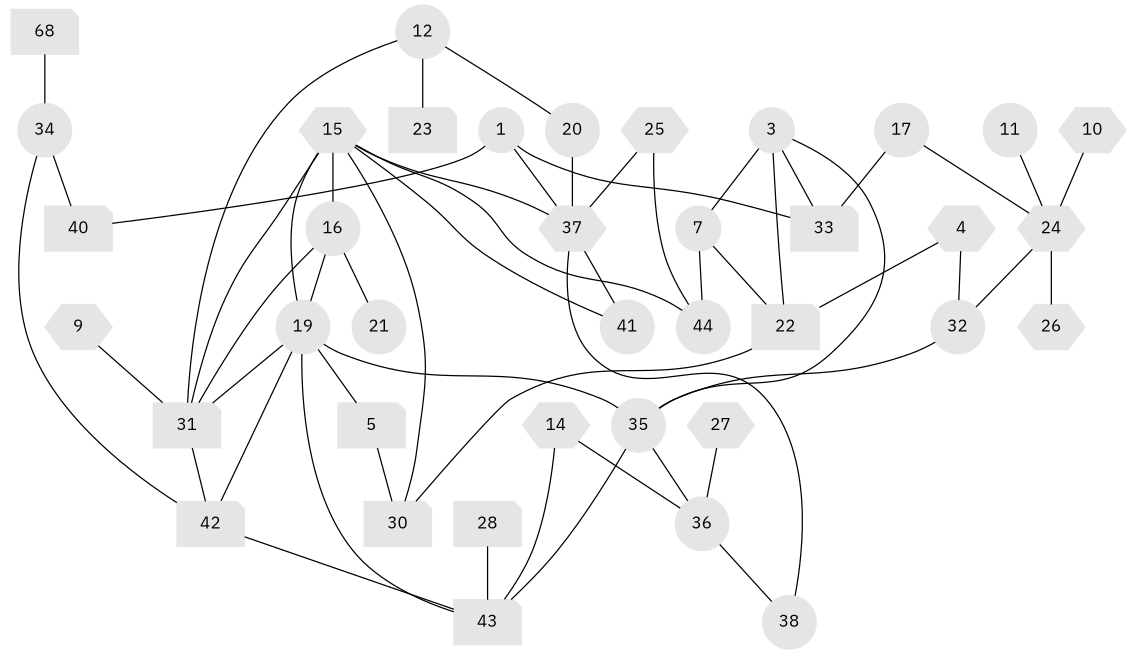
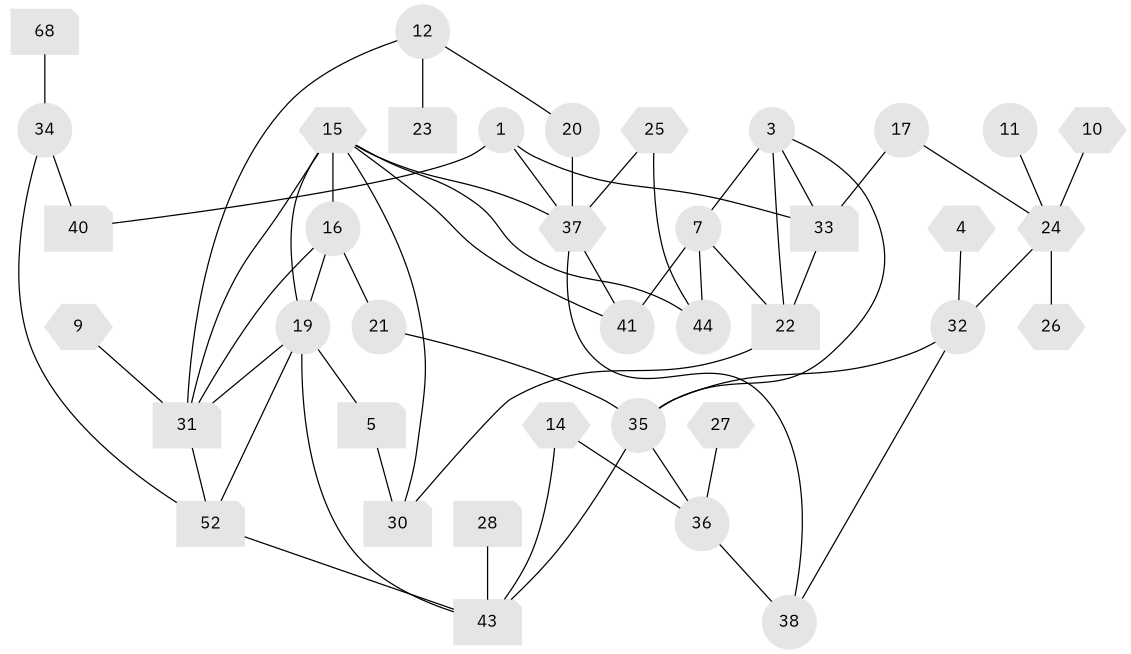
none -> (664, 276)
(873, 278) -> (805, 278)
(471, 376) -> (514, 364)
none -> (874, 475)
(211, 524) -> (211, 524)
